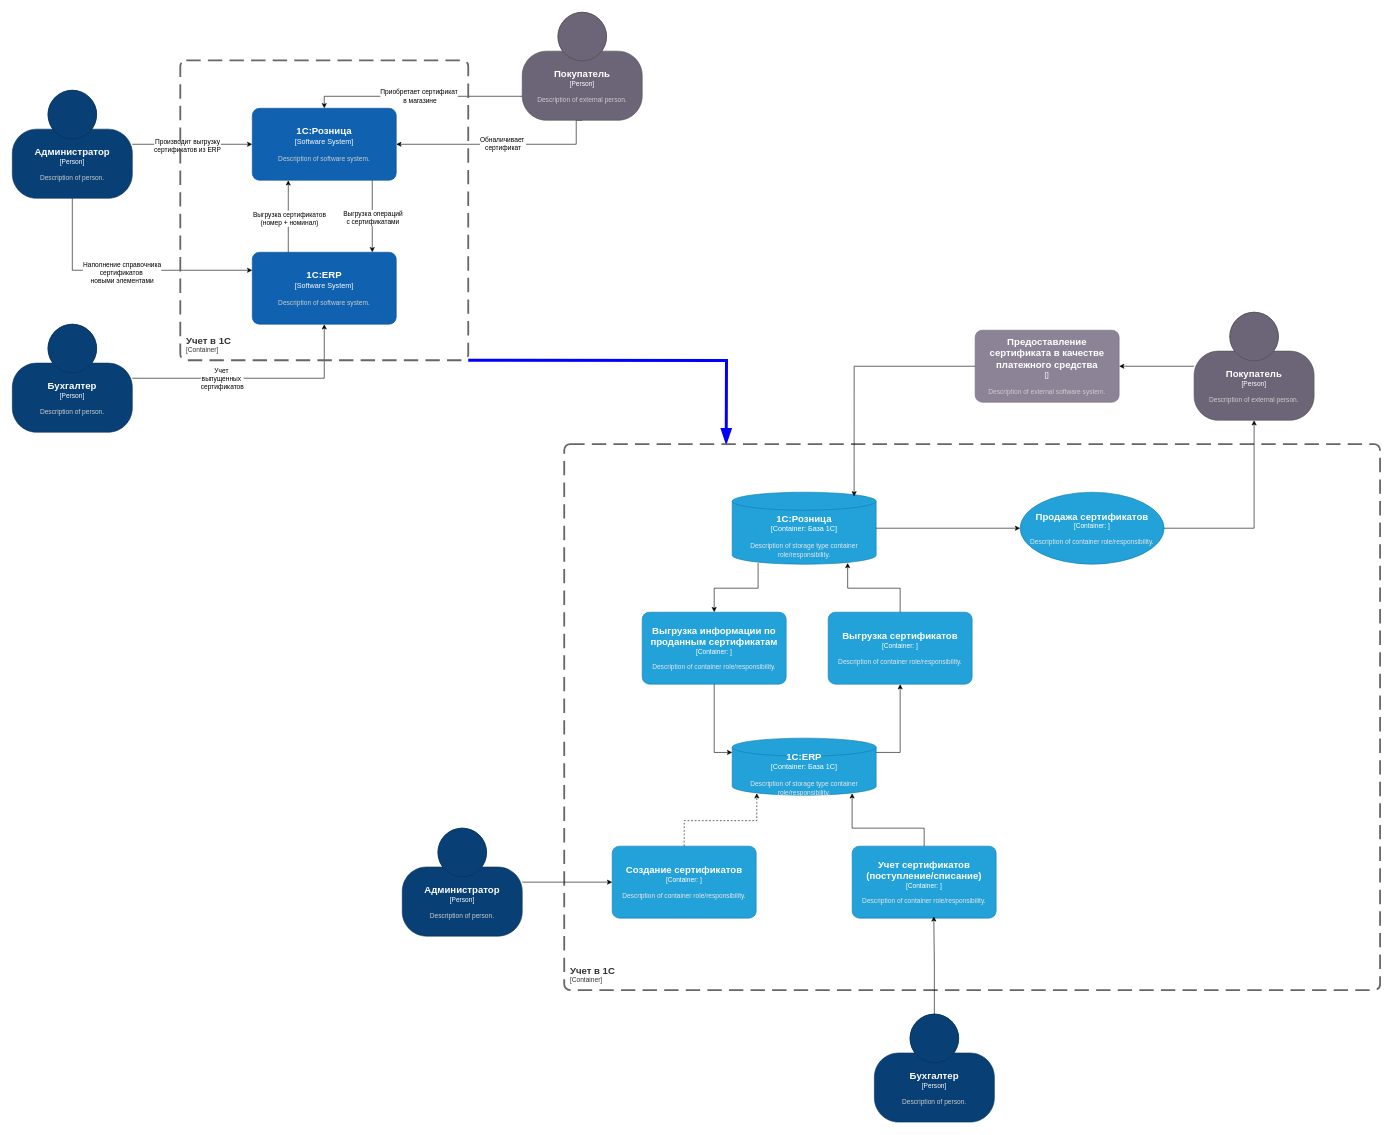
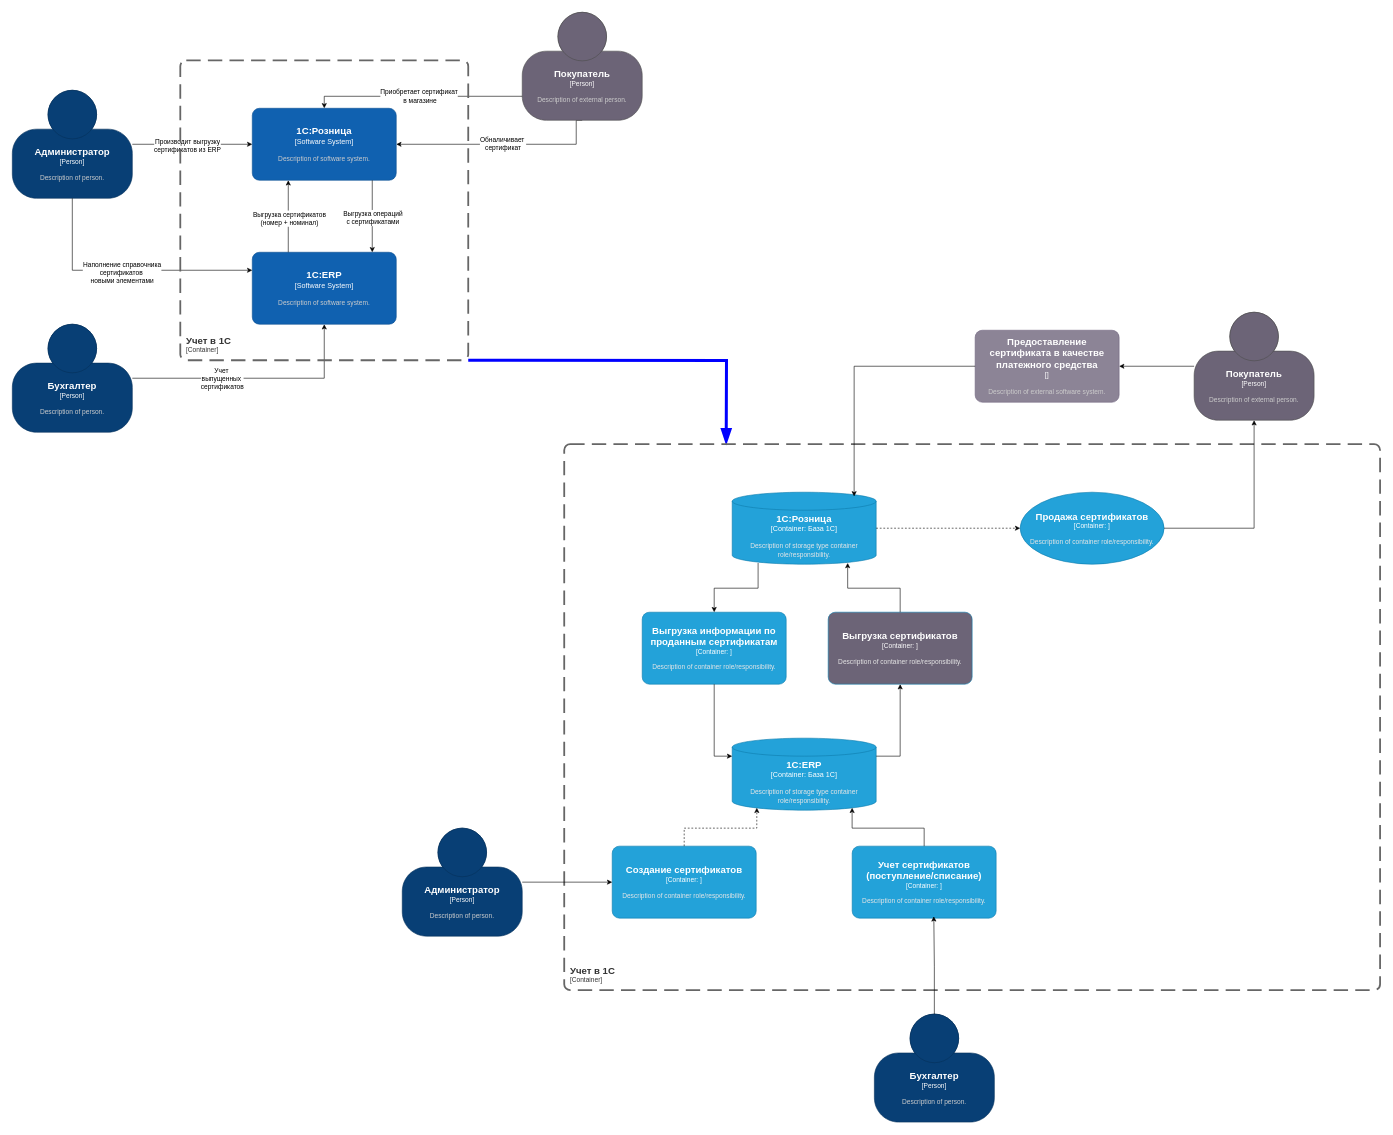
(946, 528) -> (946, 528)
(900, 648) -> (900, 648)
(804, 767) -> (804, 774)
